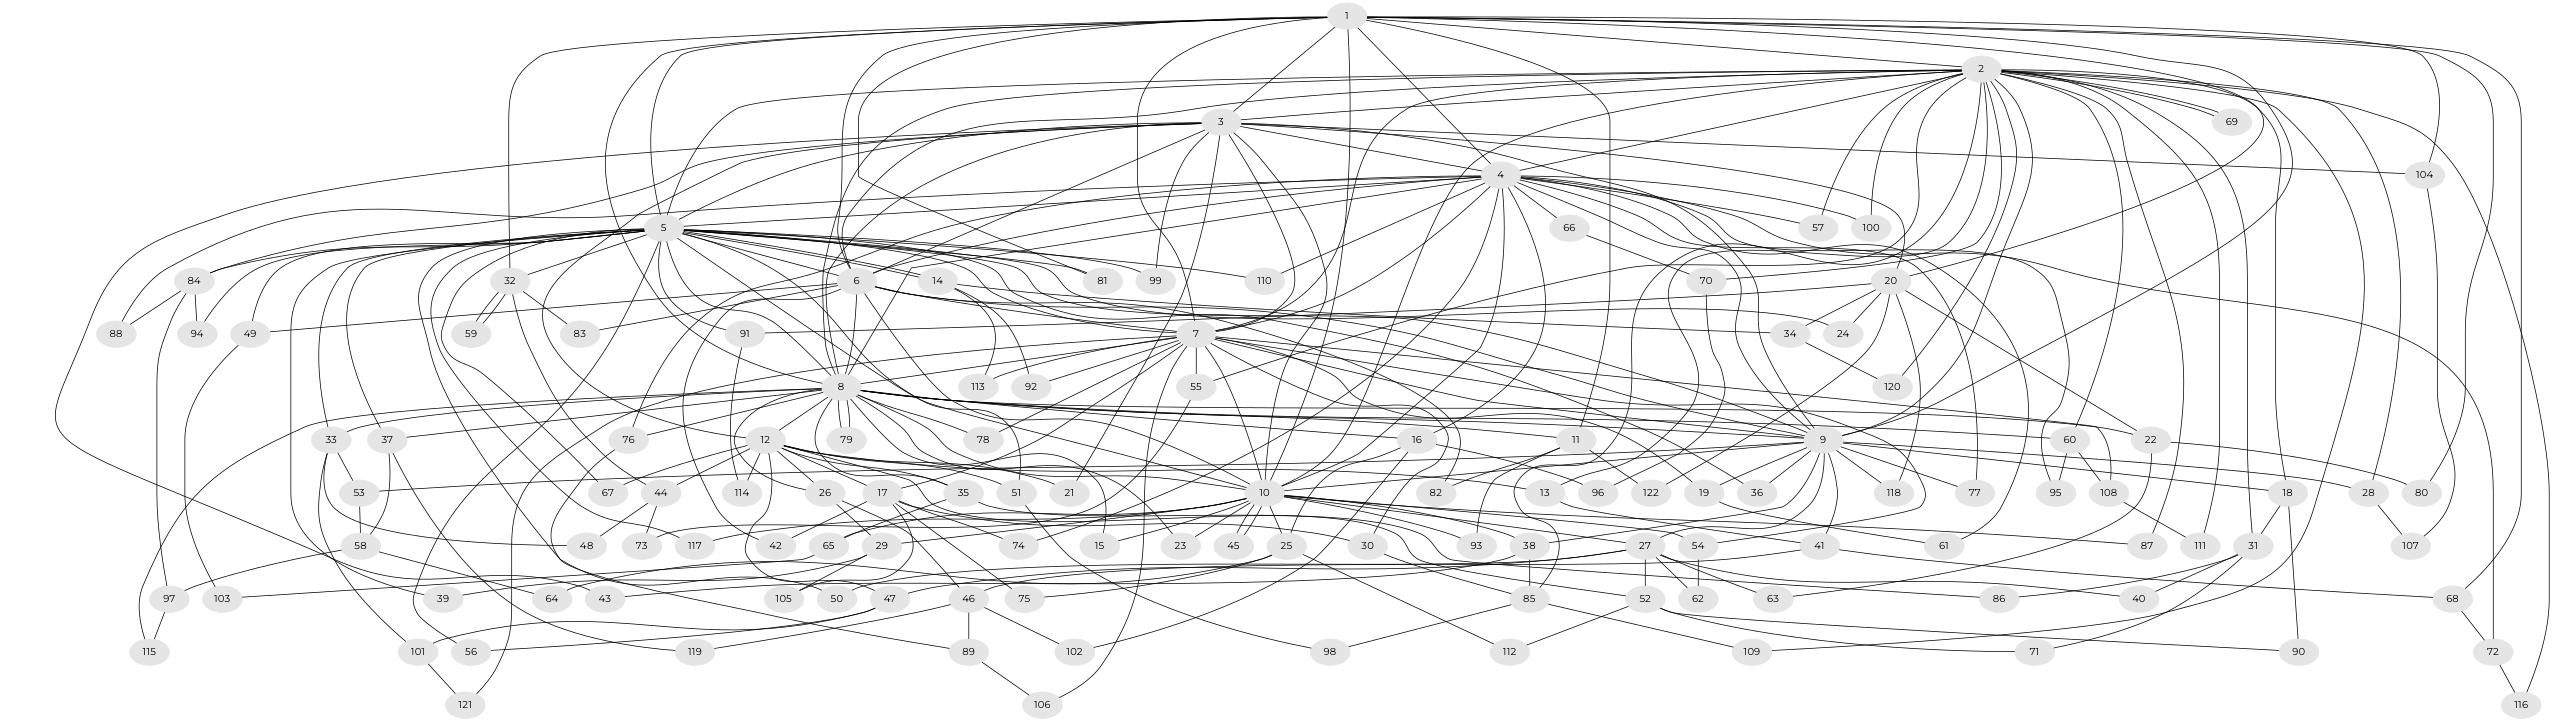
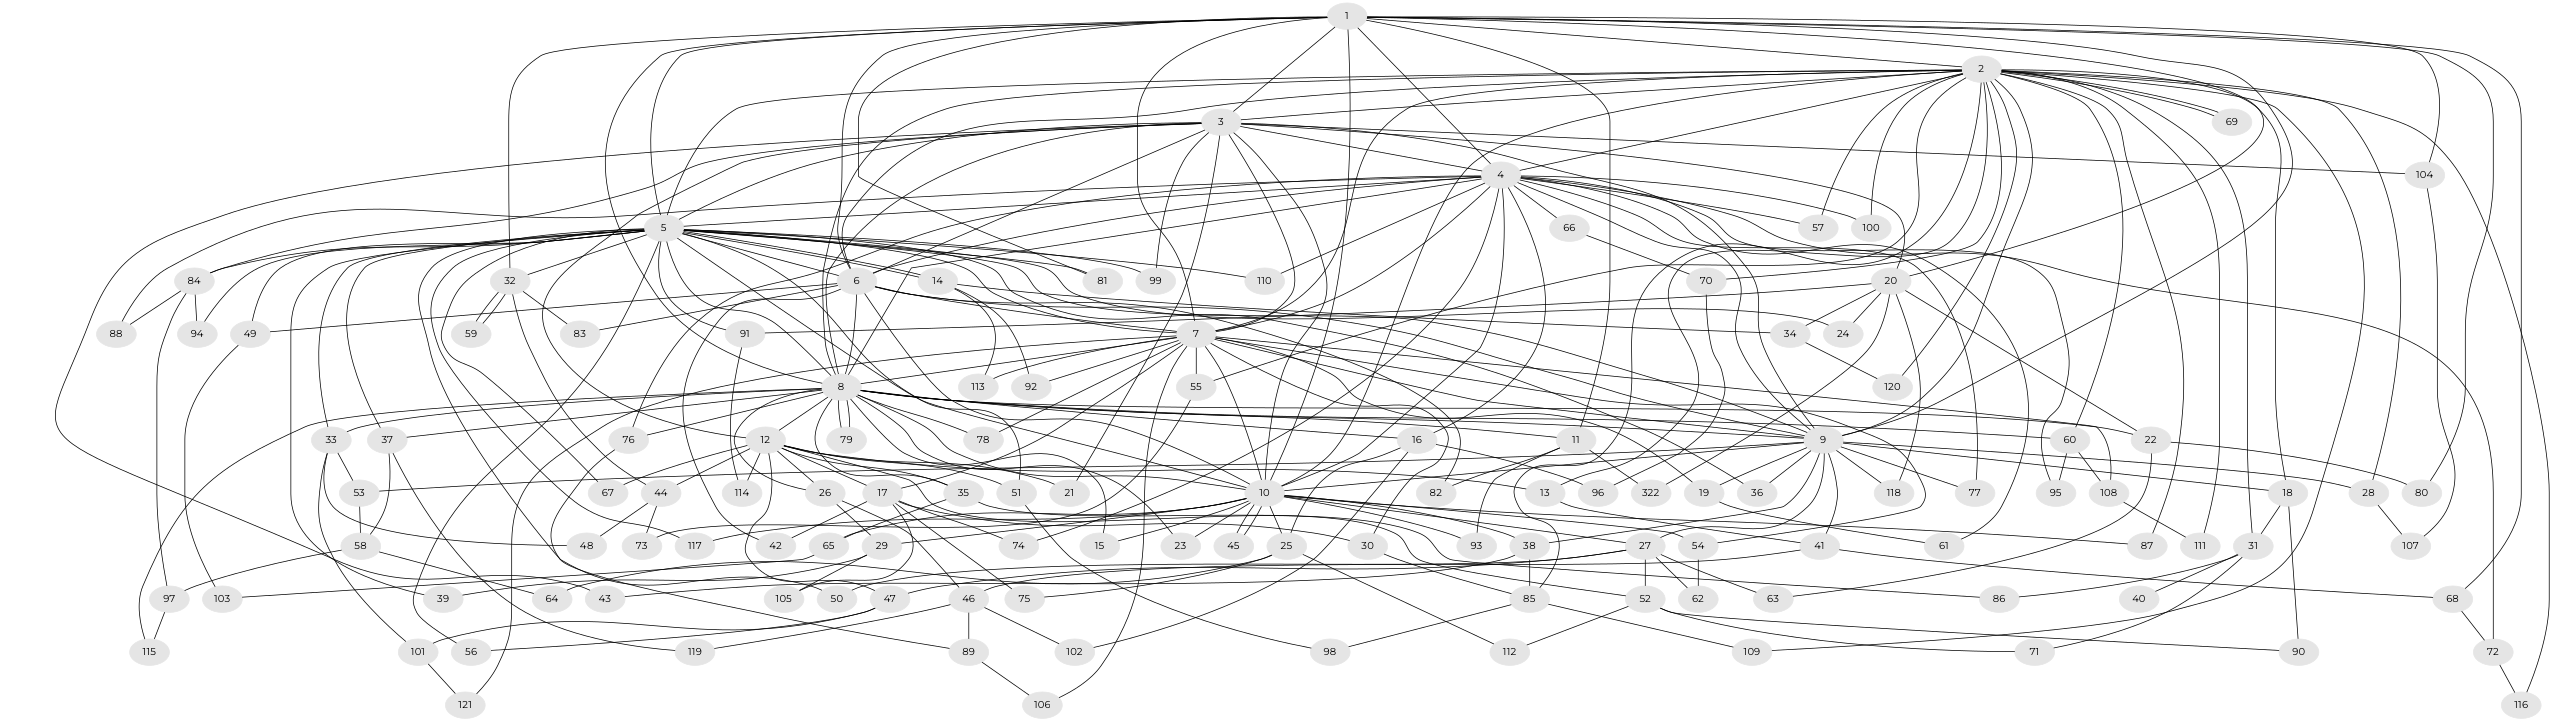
(1651, 493) -> (1651, 493)
(1854, 582) -> none
